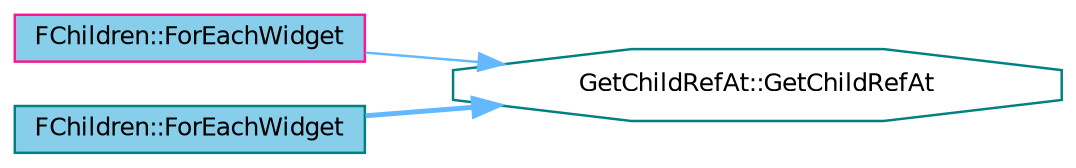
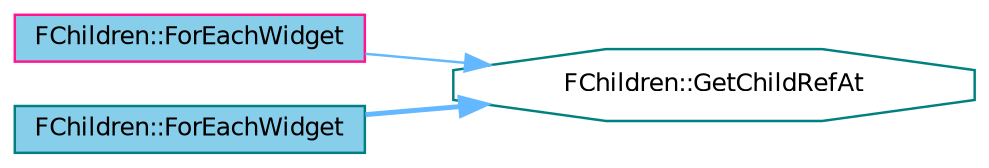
(757, 85) -> (714, 85)
